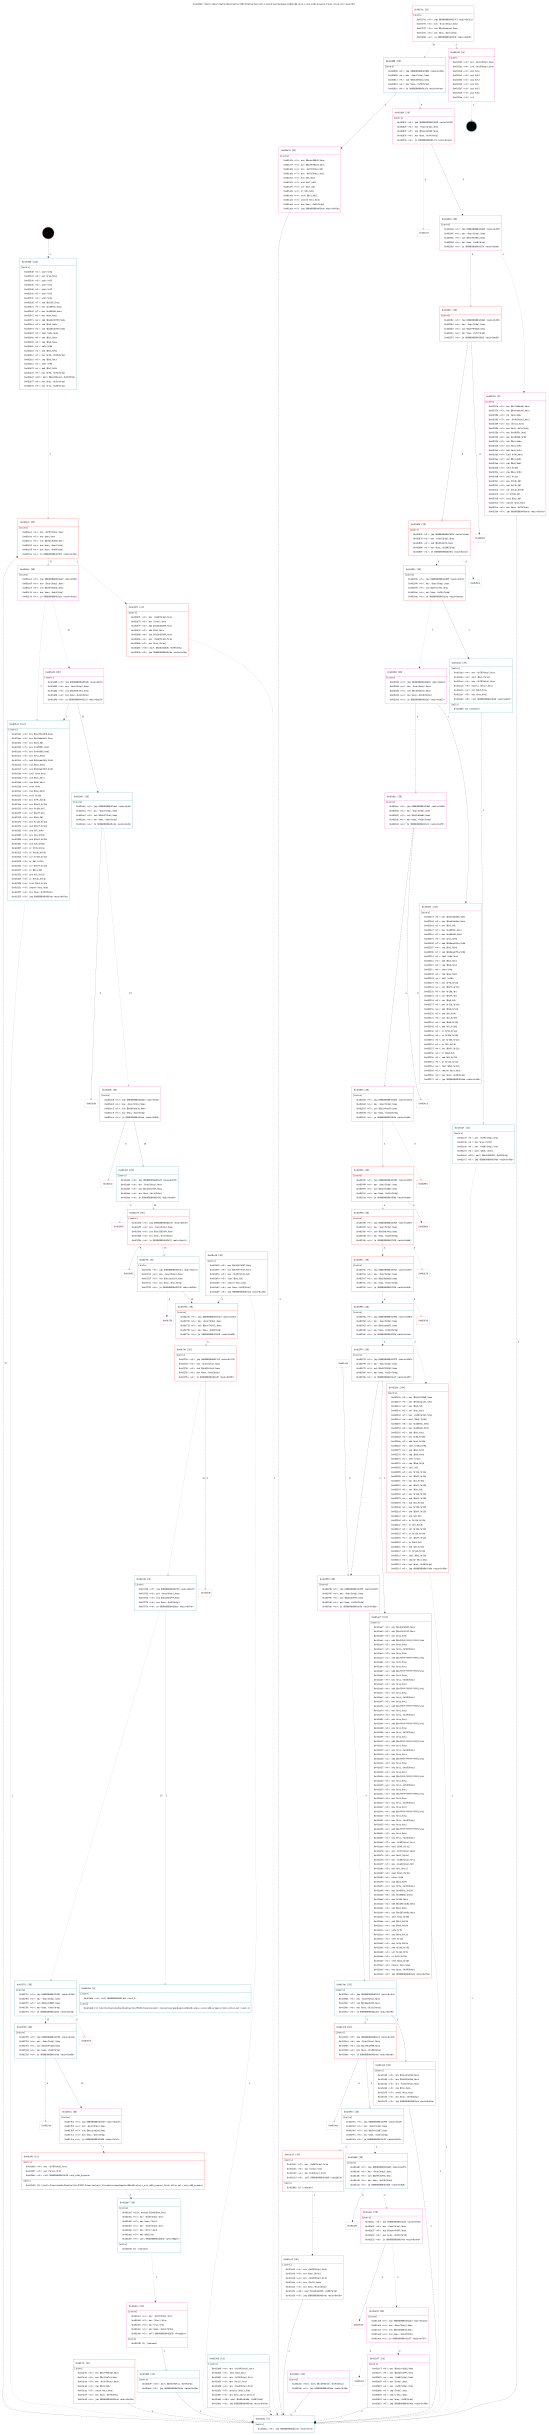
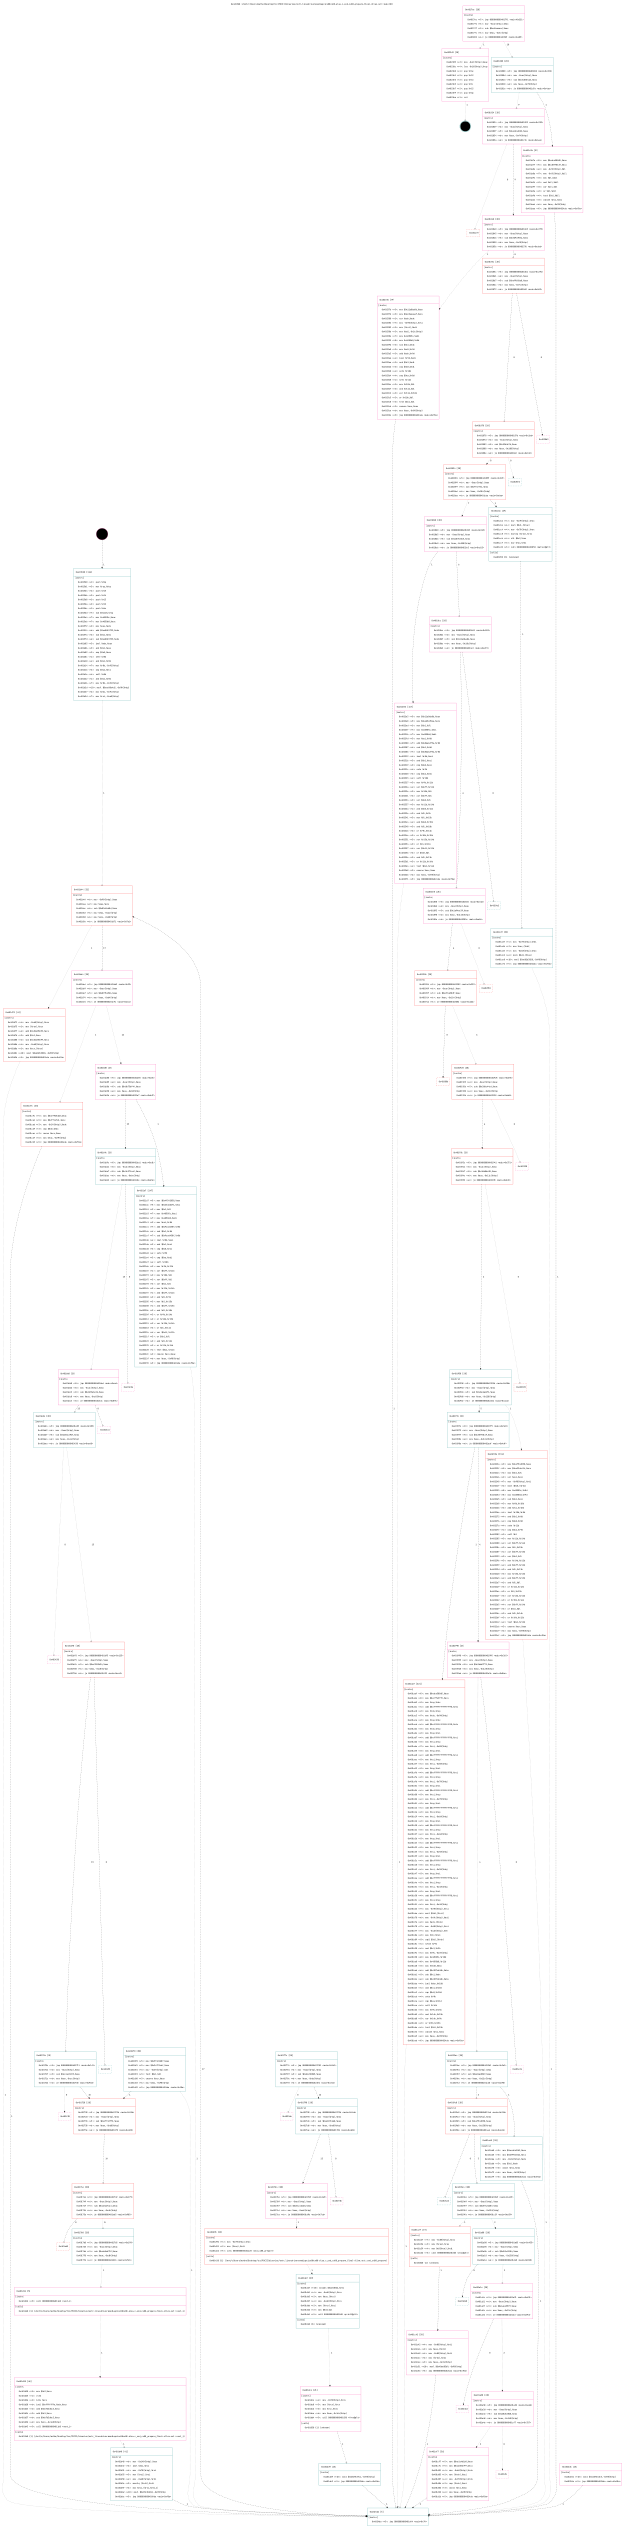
(39, 660) -> (78, 1054)
(346, 1471) -> (501, 1871)
(106, 1795) -> none
(165, 1998) -> (100, 2301)
none -> (100, 2409)
